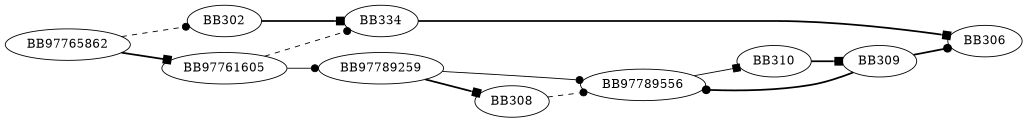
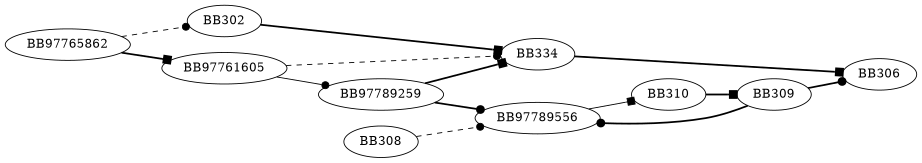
(509, 75) -> (456, 106)
(448, 85) -> (461, 74)
